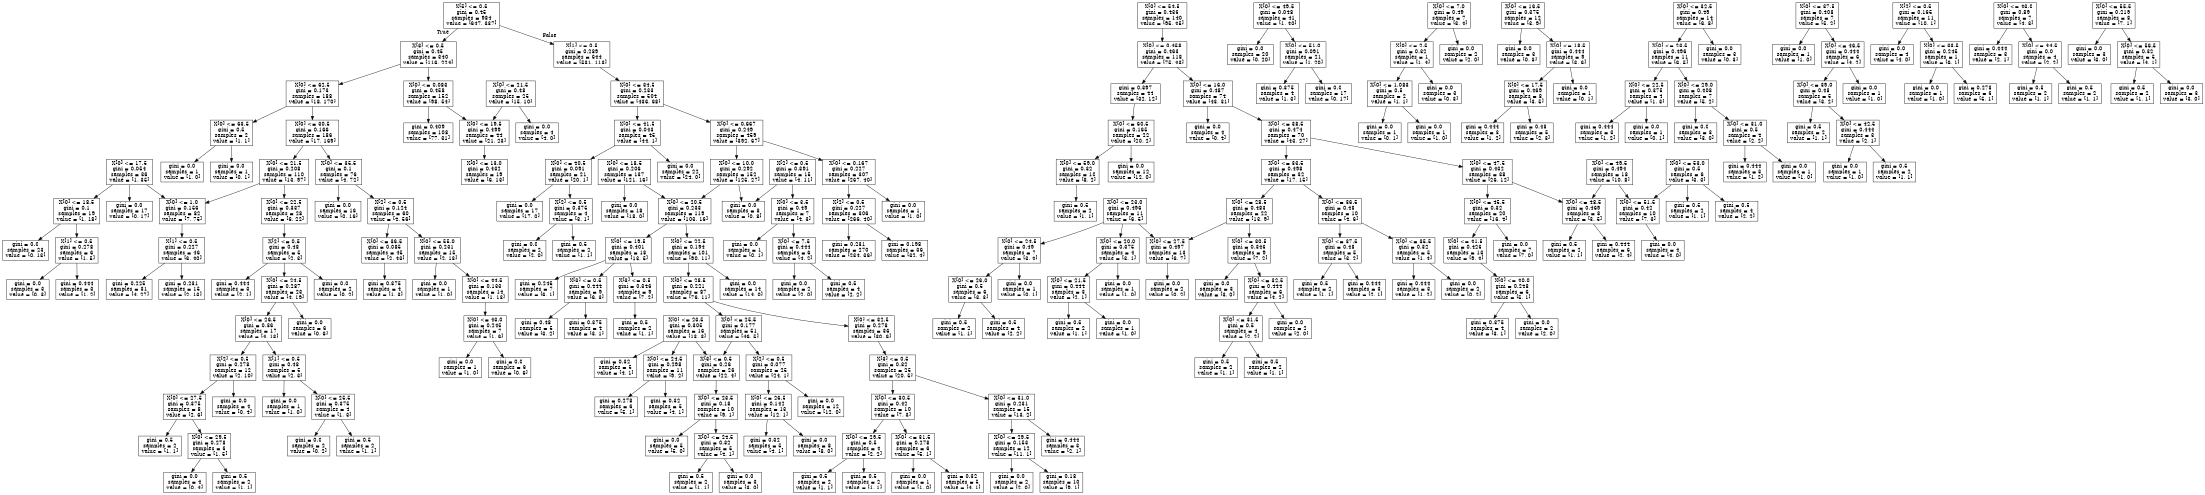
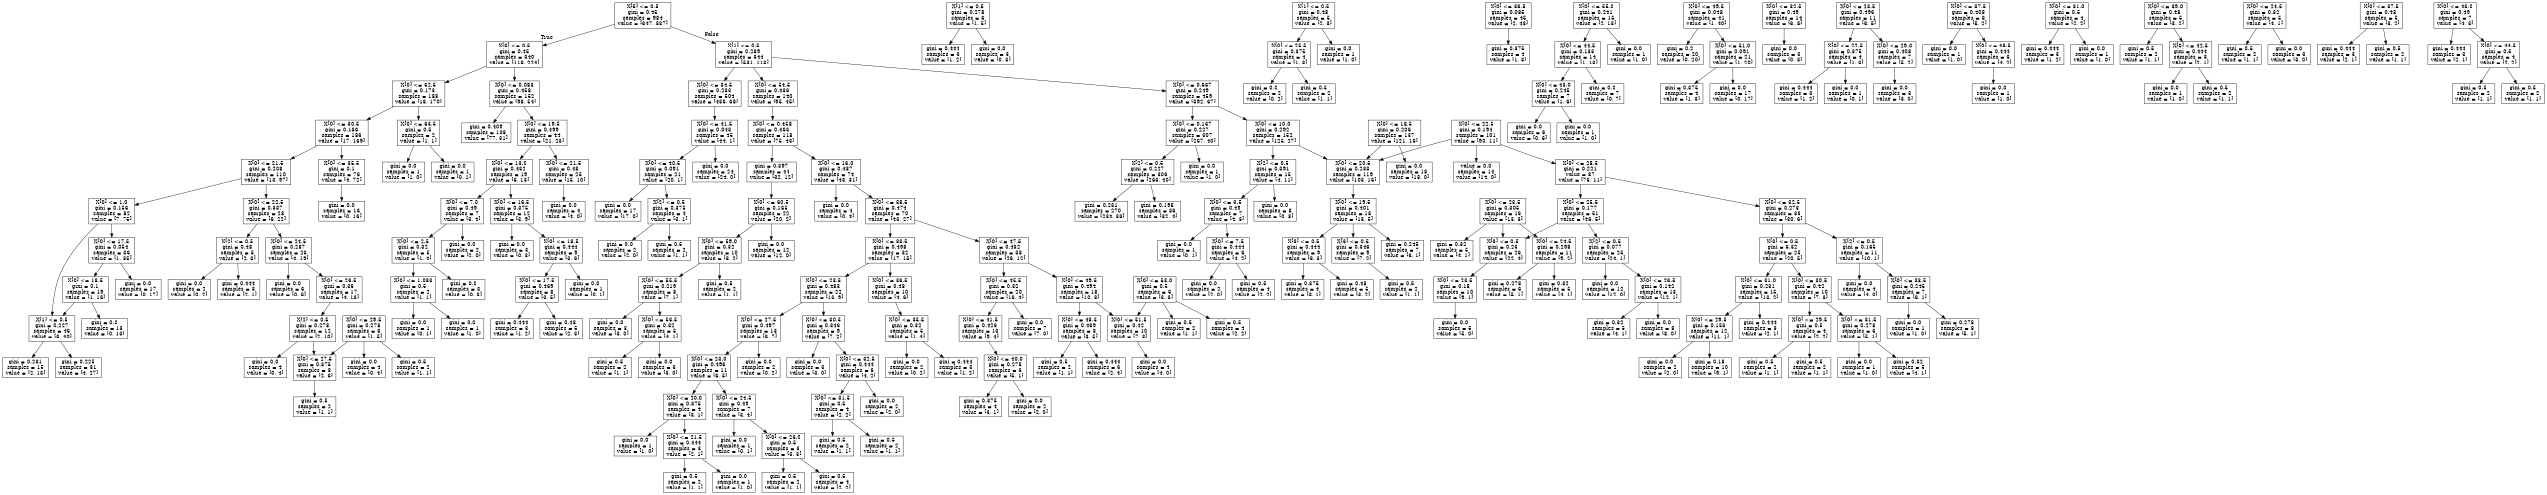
(1817, 15) -> (1969, 15)
(2015, 15) -> (2455, 15)
(1684, 33) -> none
(1250, 55) -> (1680, 55)
(1412, 55) -> (413, 250)
(1941, 55) -> (1909, 289)
(2040, 55) -> (2498, 55)
none -> (757, 73)
(1830, 73) -> none
none -> (1603, 94)
(499, 112) -> (552, 151)
(1719, 112) -> none
(685, 113) -> (967, 74)
(681, 172) -> (716, 172)
(154, 190) -> (112, 229)
none -> (487, 190)
none -> (510, 190)
(740, 191) -> (1273, 150)
(1536, 192) -> (1041, 269)
(391, 211) -> none
(77, 229) -> (70, 308)
(686, 229) -> (1417, 149)
(1145, 229) -> (736, 347)
(1340, 229) -> none
none -> (1819, 230)
(26, 250) -> (105, 329)
(437, 250) -> (1596, 15)
(284, 268) -> (276, 229)
none -> (691, 269)
(688, 289) -> (1580, 172)
(743, 289) -> (1476, 172)
(1512, 289) -> (1005, 368)
(270, 347) -> none
(893, 368) -> (1783, 250)
(196, 425) -> (341, 347)
(716, 425) -> none
